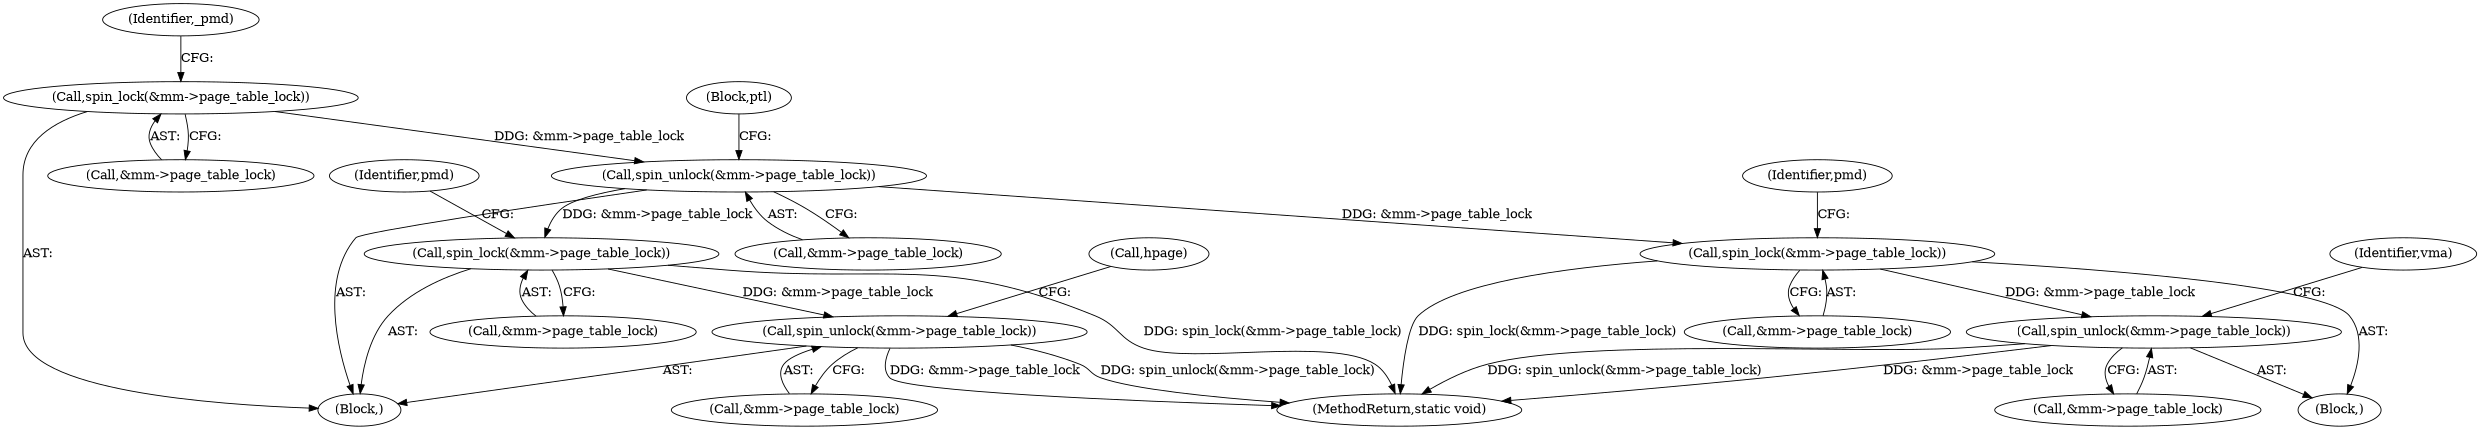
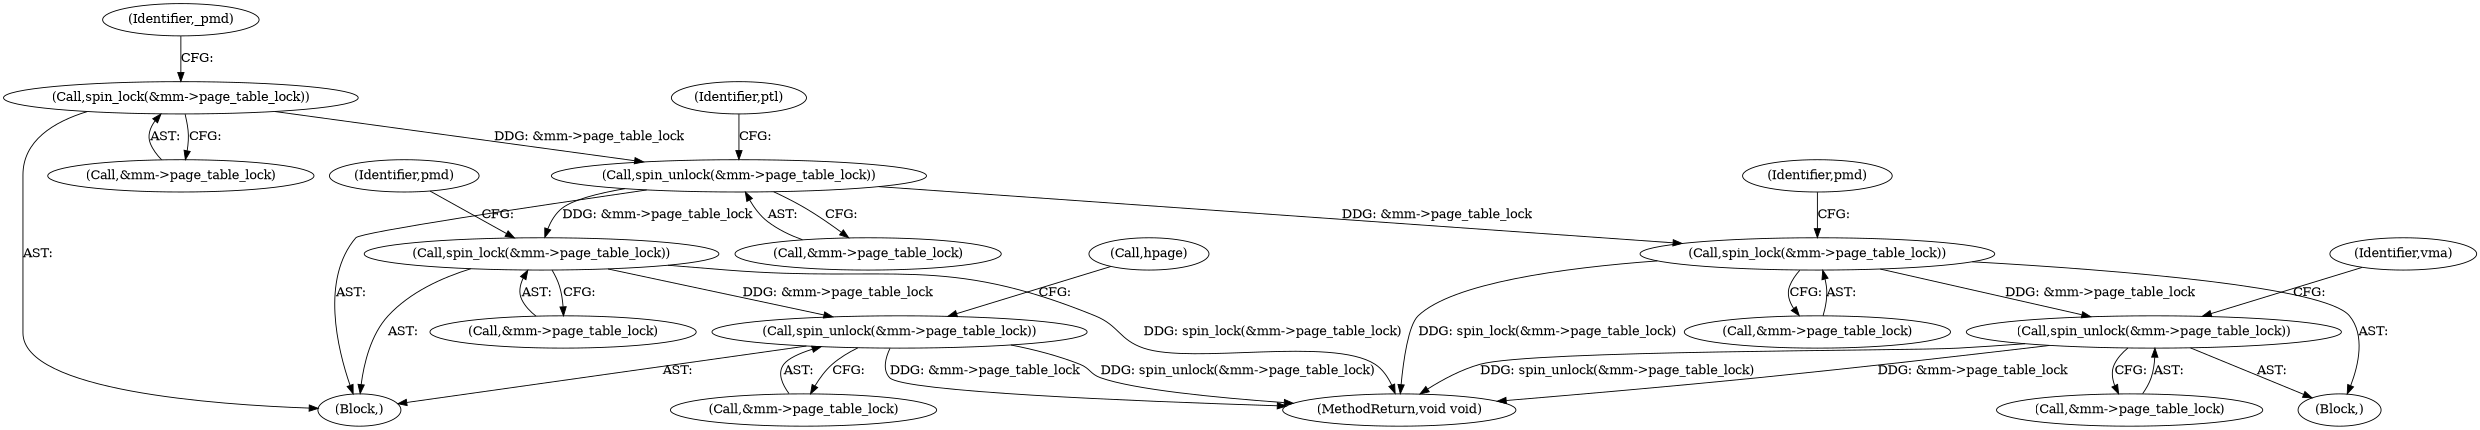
(739, 98) -> (739, 98)
(1399, 410) -> (1399, 410)
